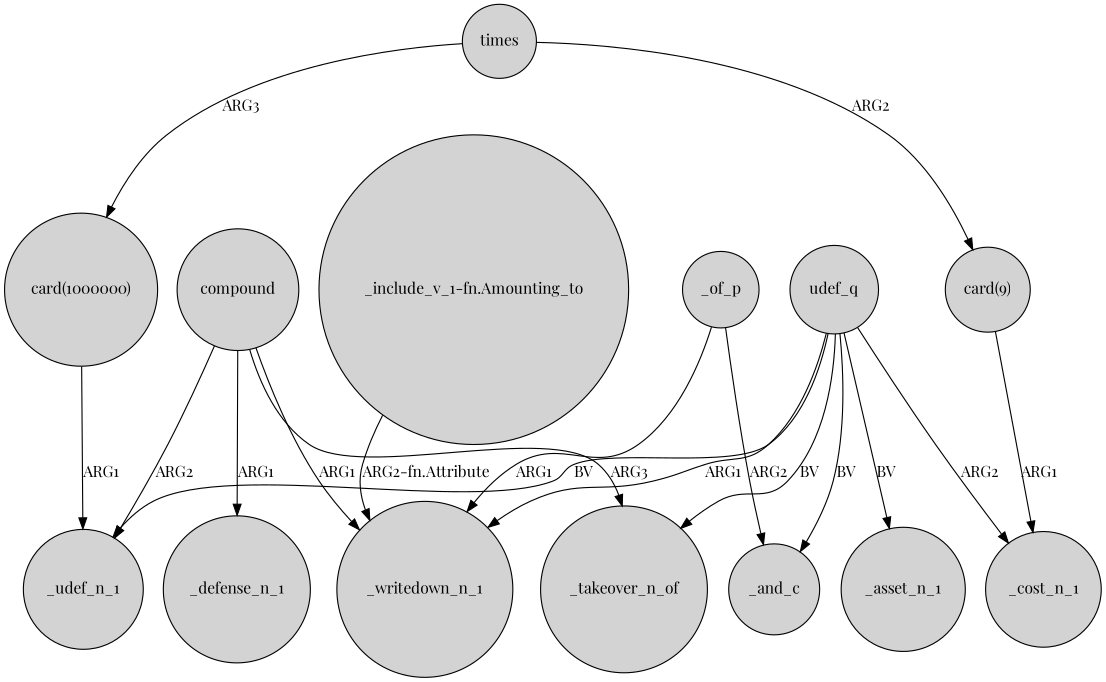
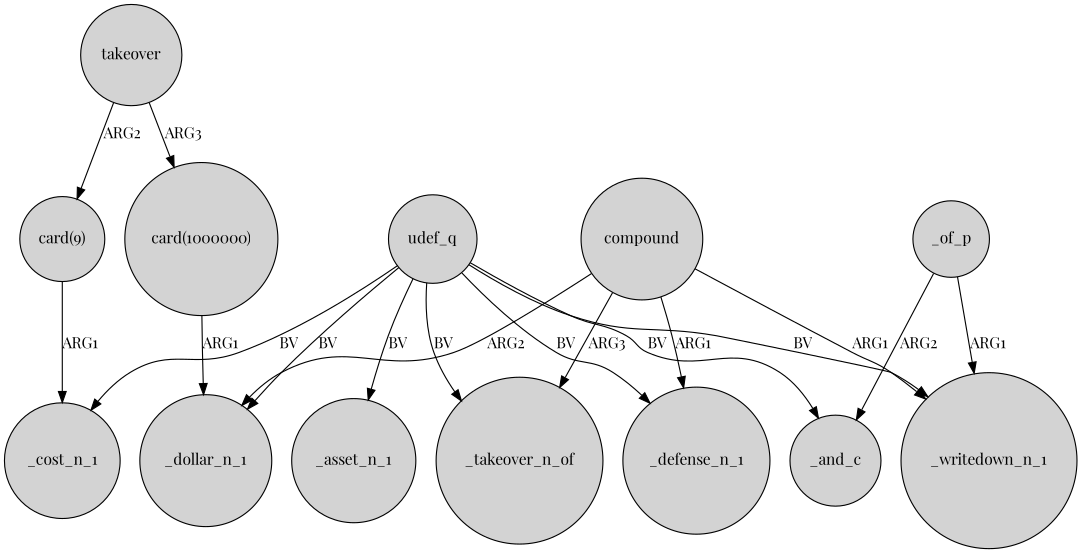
(499, 41) -> (131, 55)
(474, 290) -> none
none -> (545, 345)
(724, 473) -> (803, 344)
(980, 473) -> (289, 344)
(83, 589) -> (206, 461)
